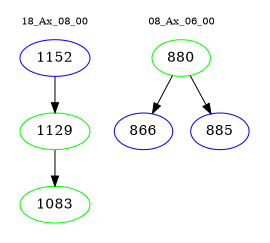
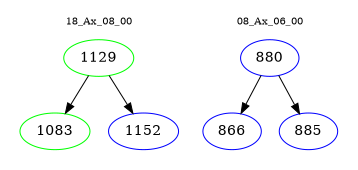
(181, 58) -> (270, 58)
(55, 90) -> (118, 90)
